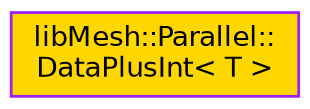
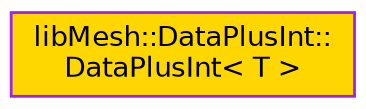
(155, 54) -> (183, 54)
